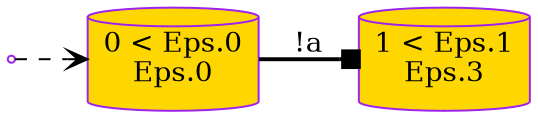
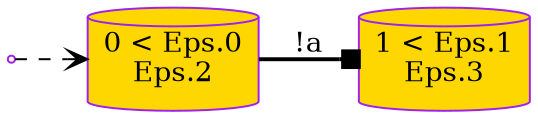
(173, 59) -> (173, 59)
